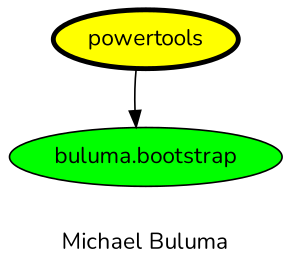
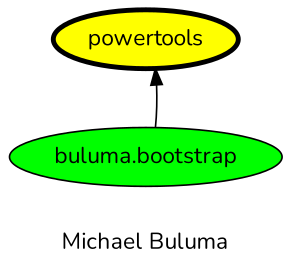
(135, 90) -> (157, 106)
